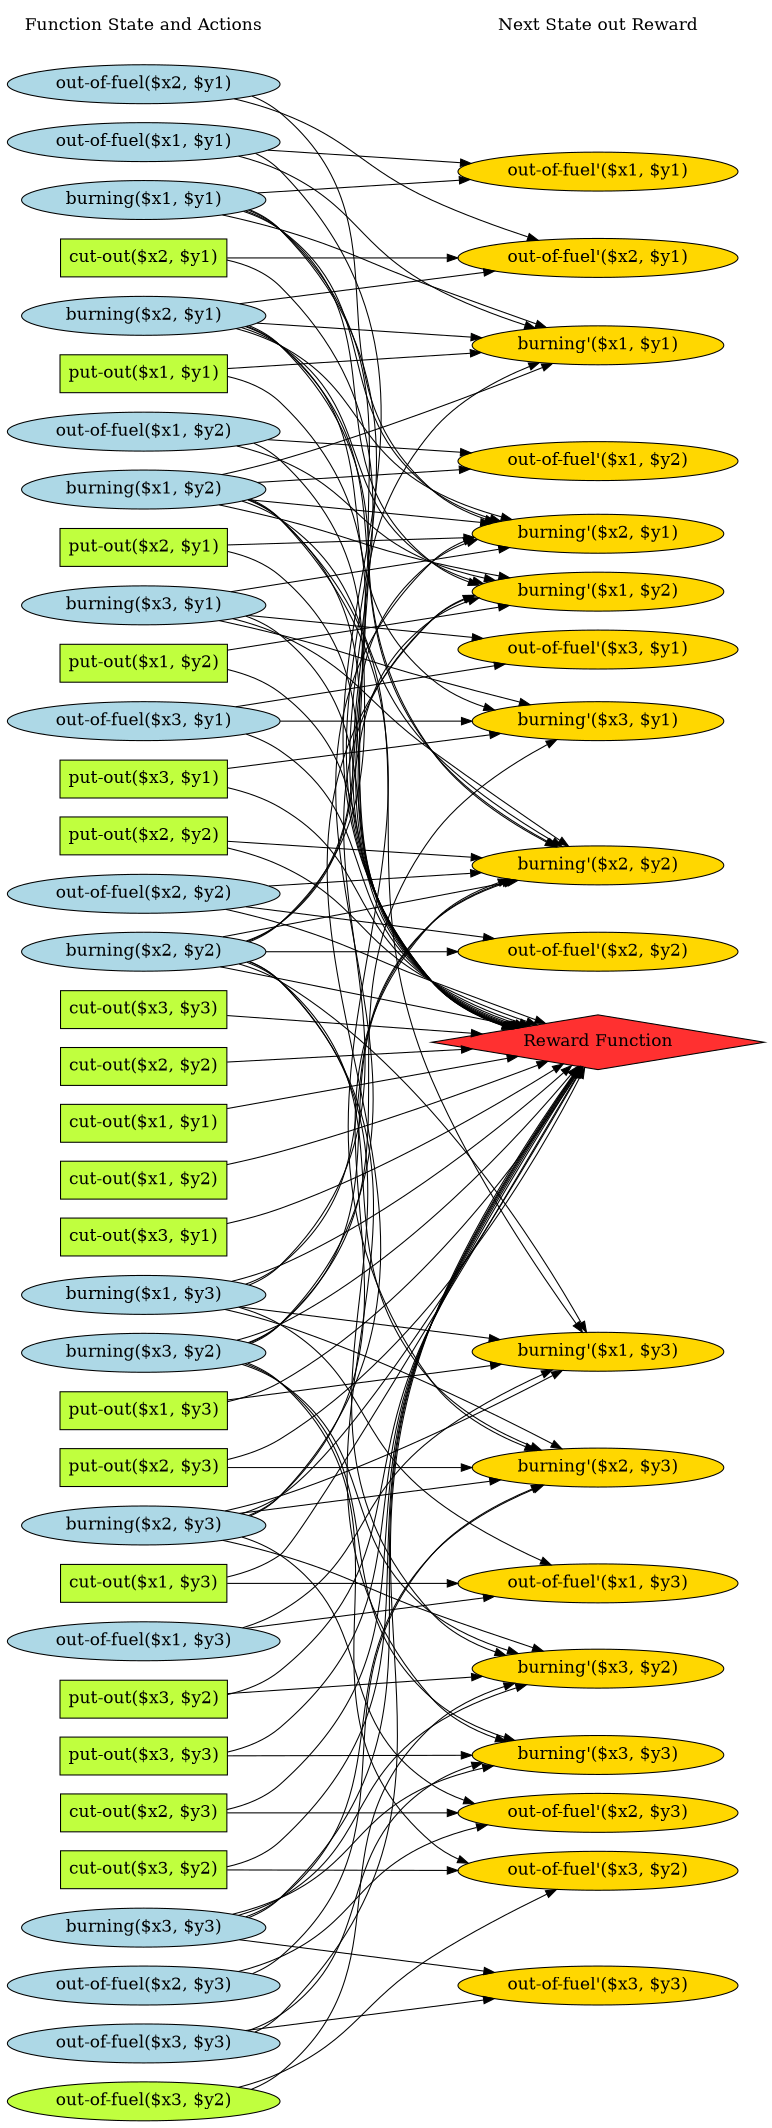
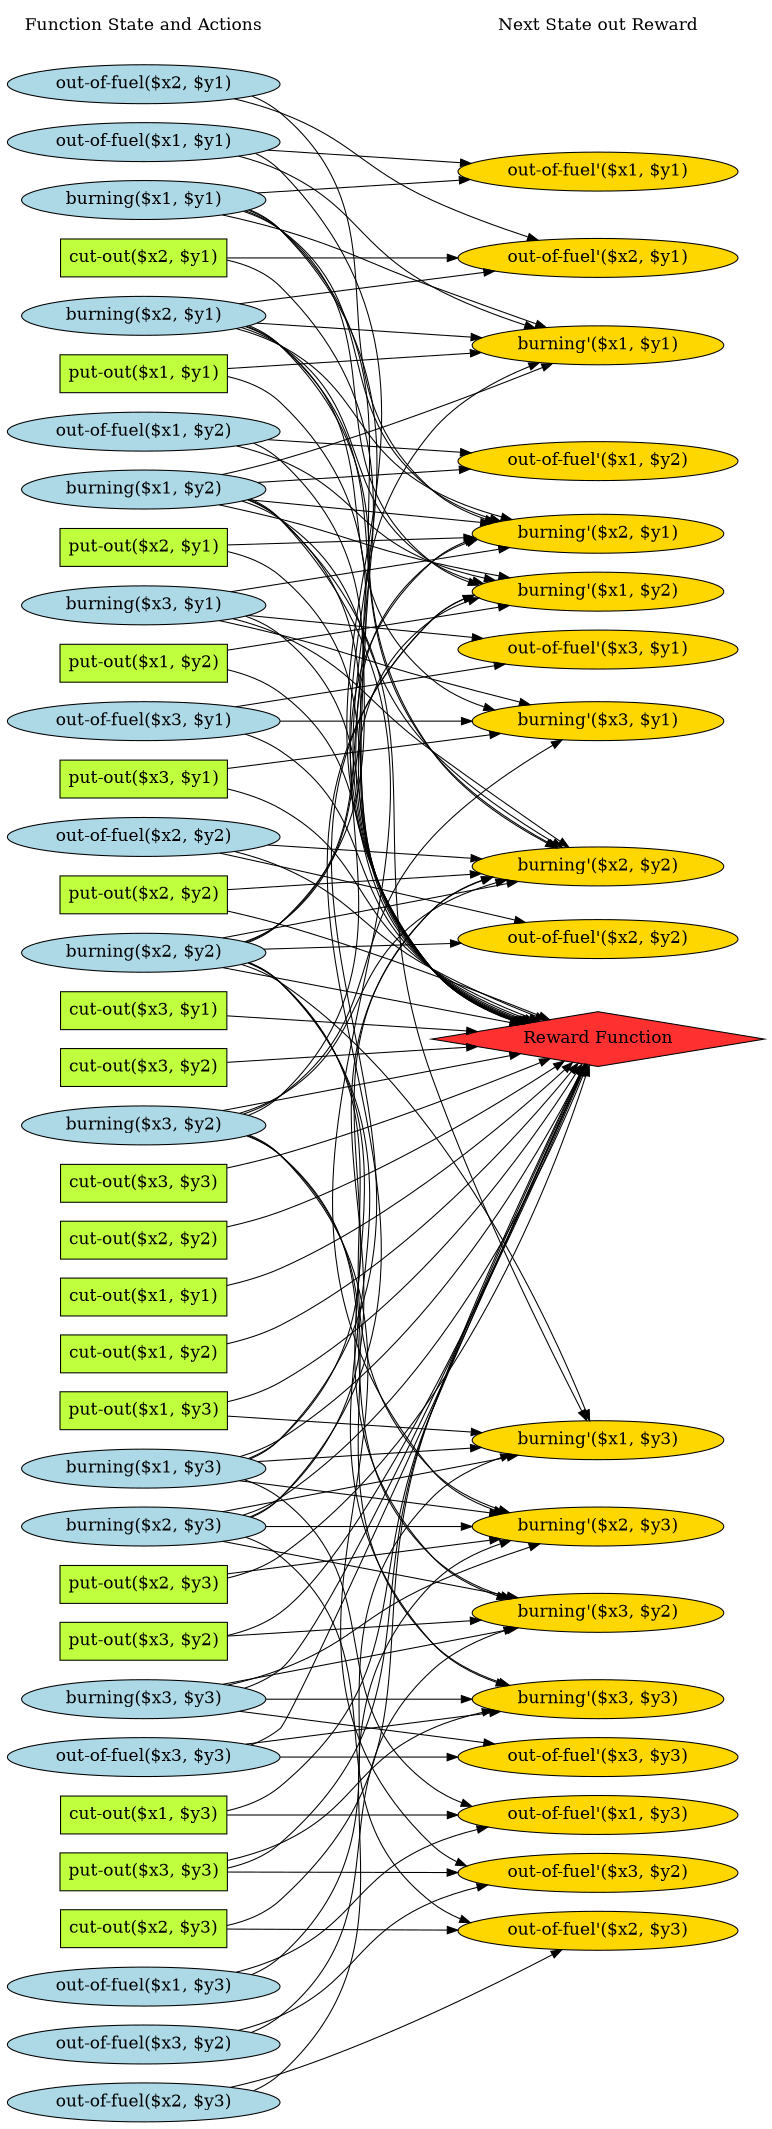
(354, 1870) -> (332, 1872)
(144, 2101) -> (144, 2044)
